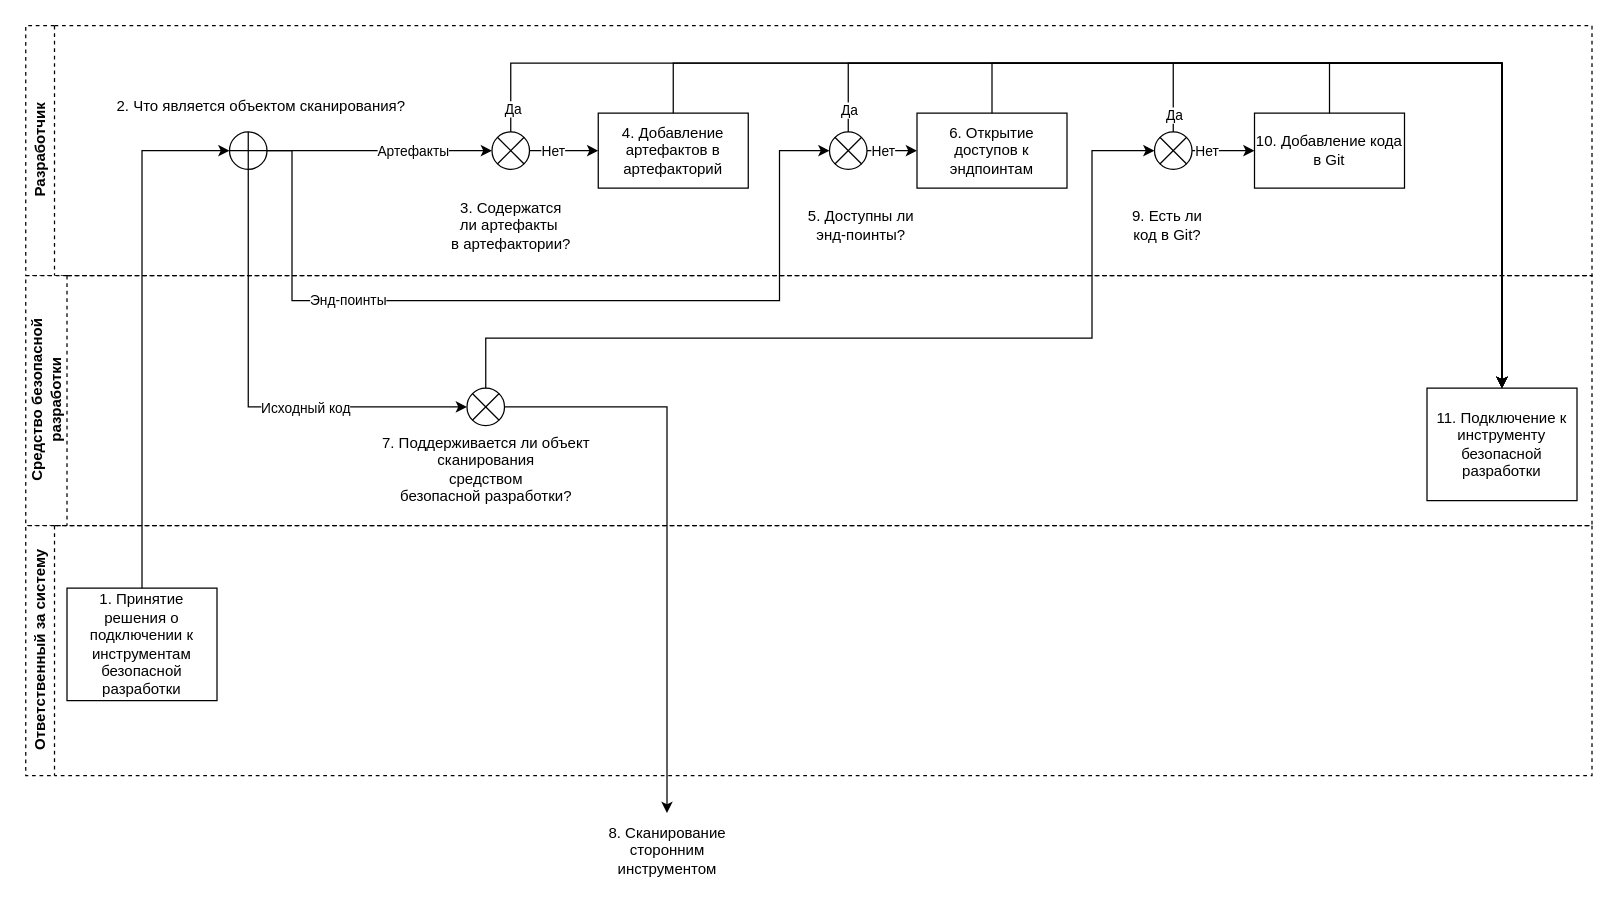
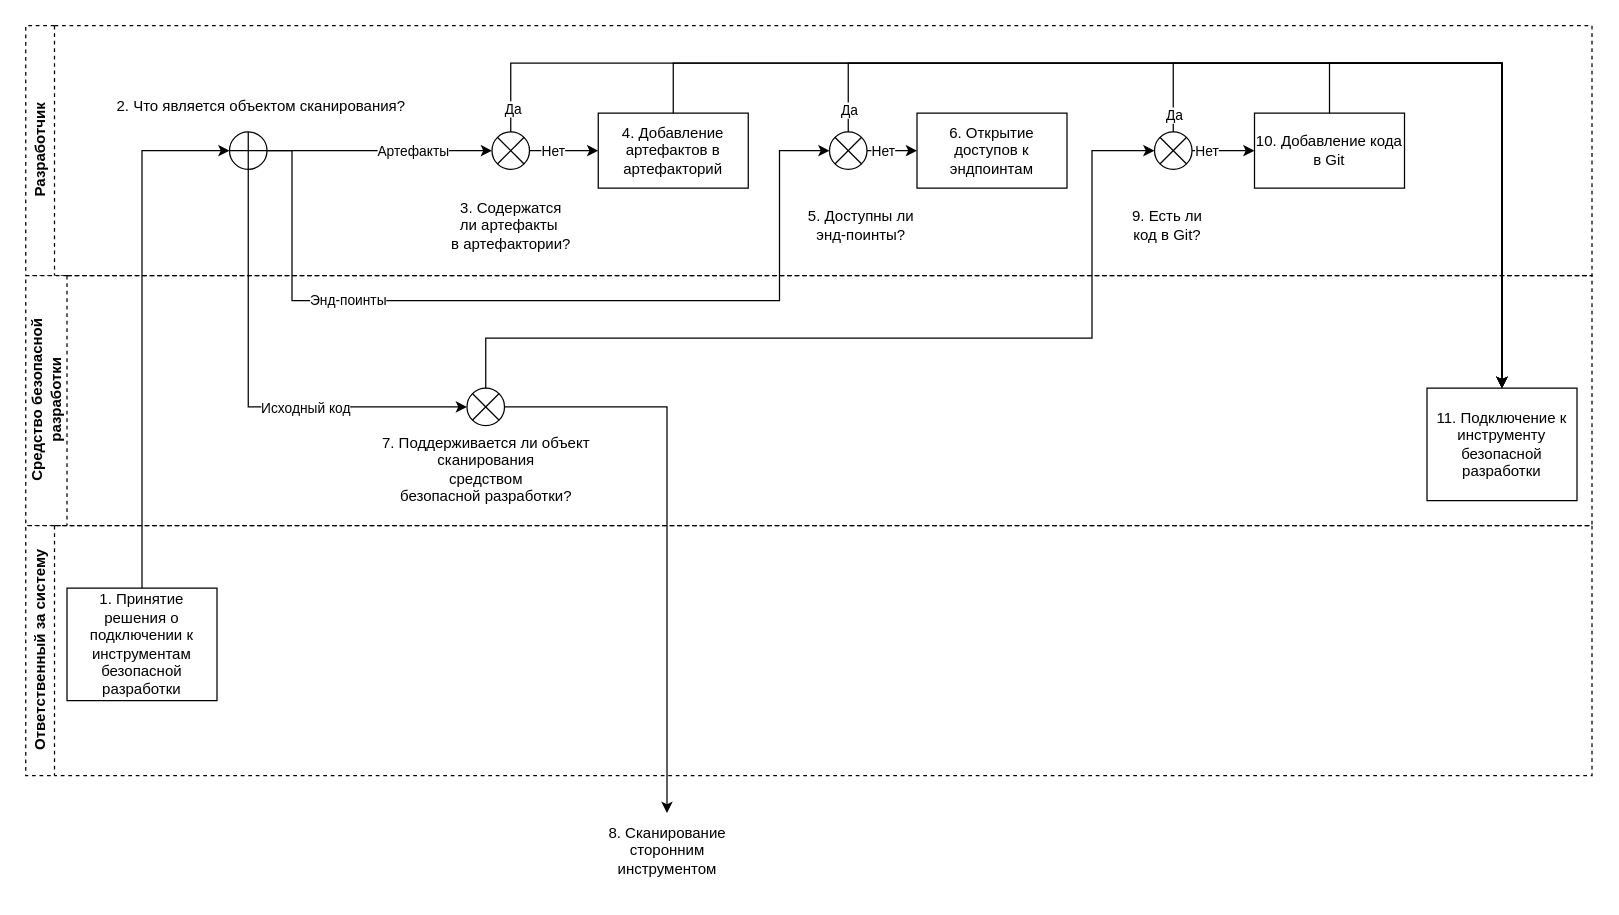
(992, 90) -> none
